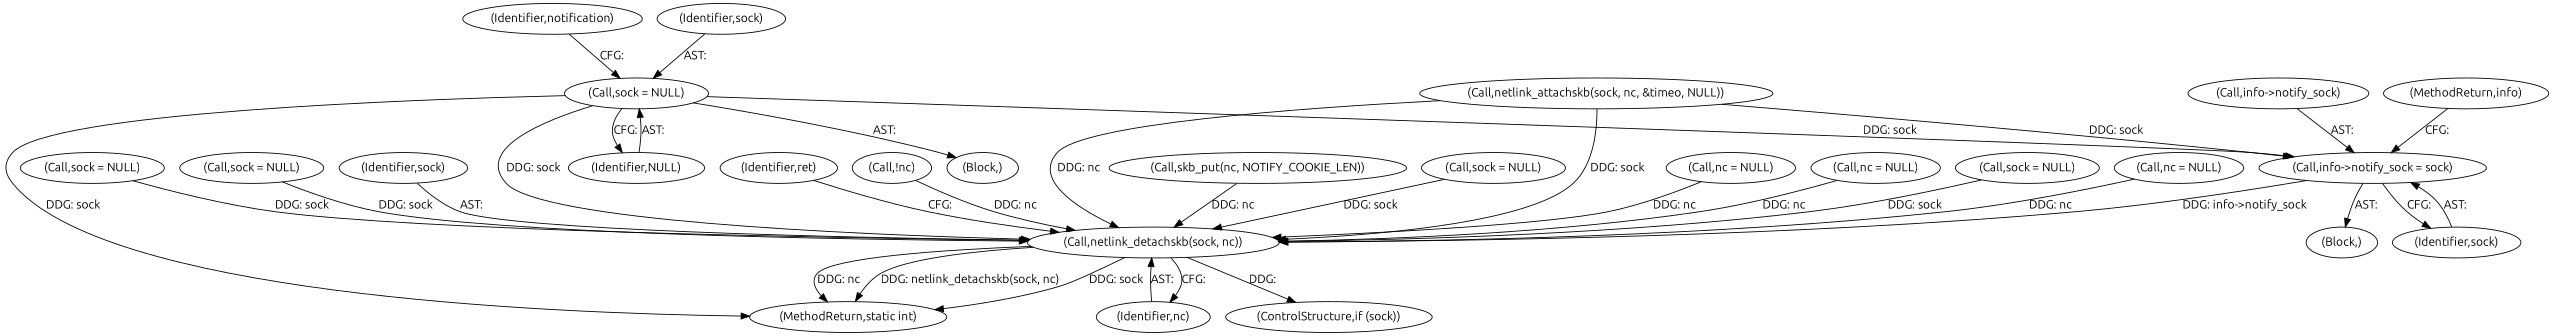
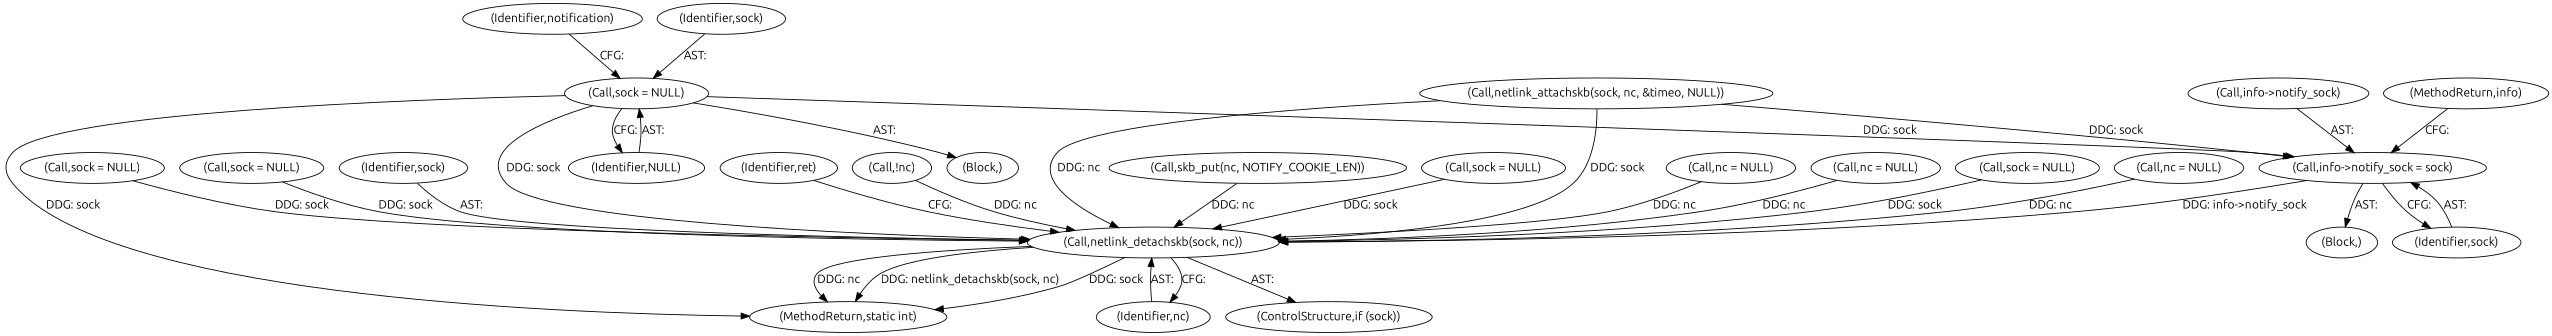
(1264, 280) -> (1264, 280)
